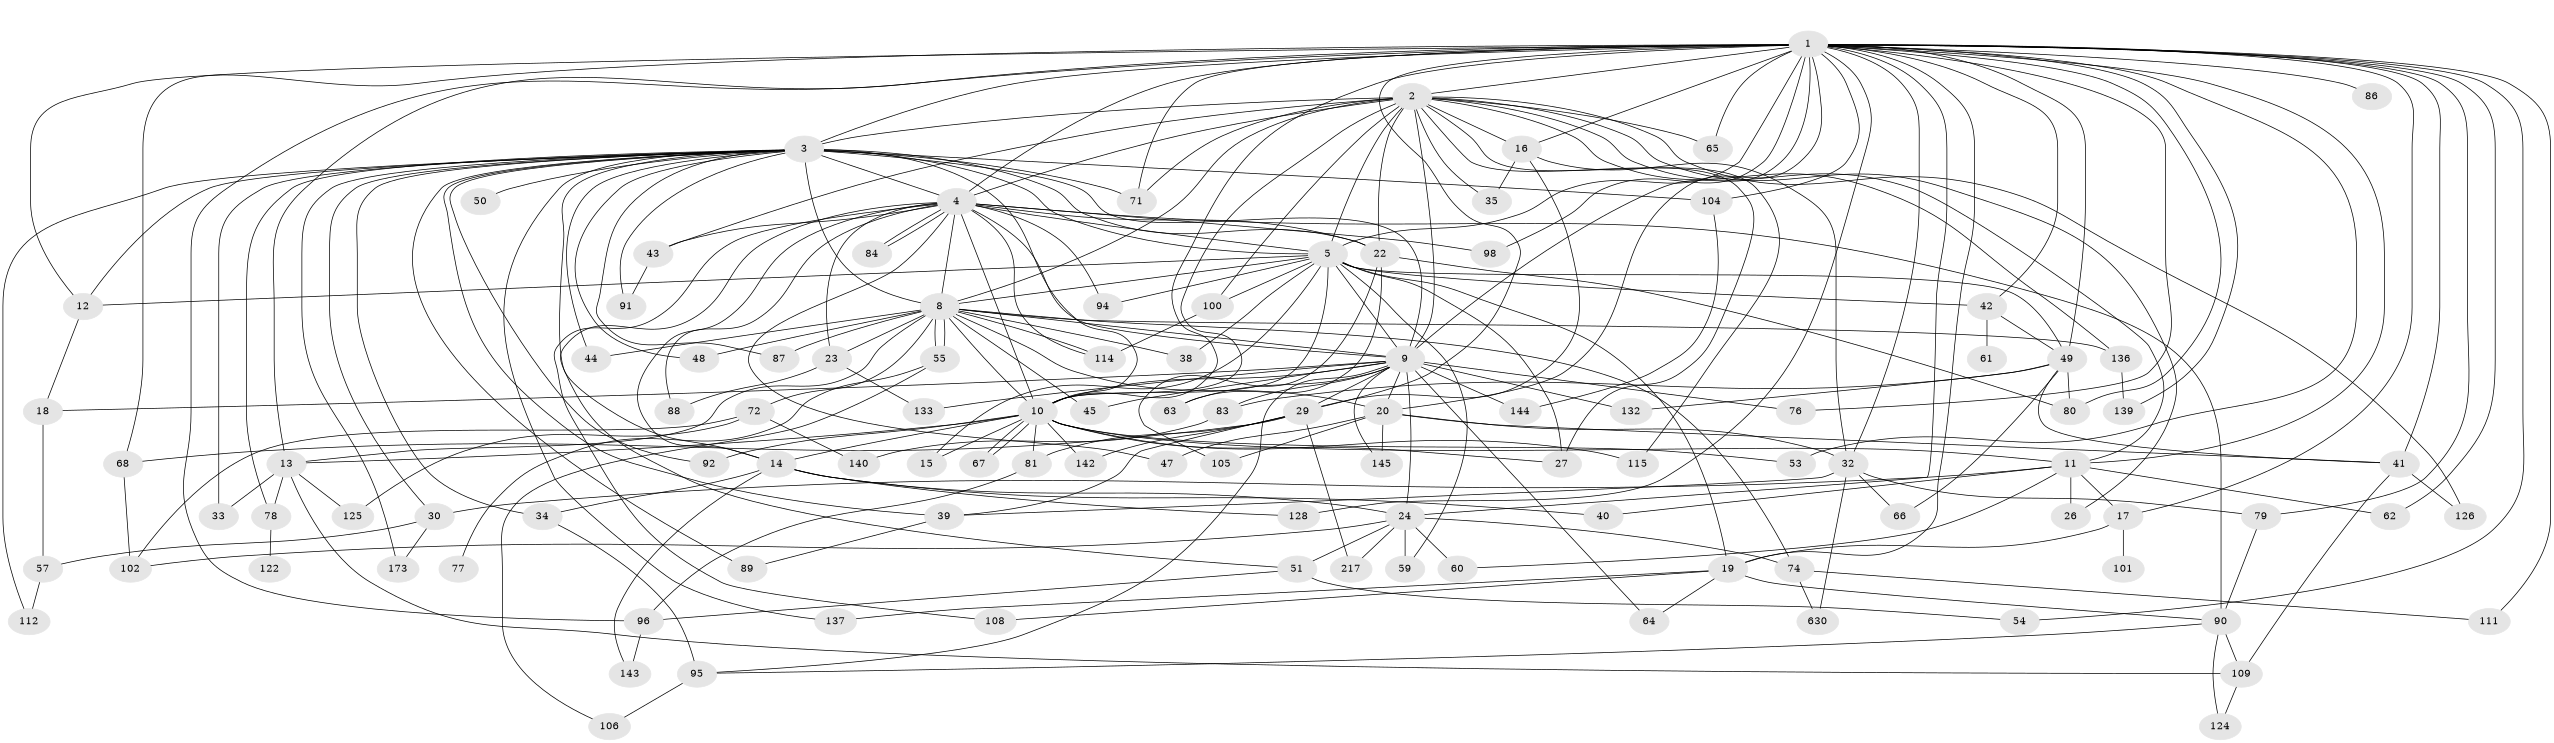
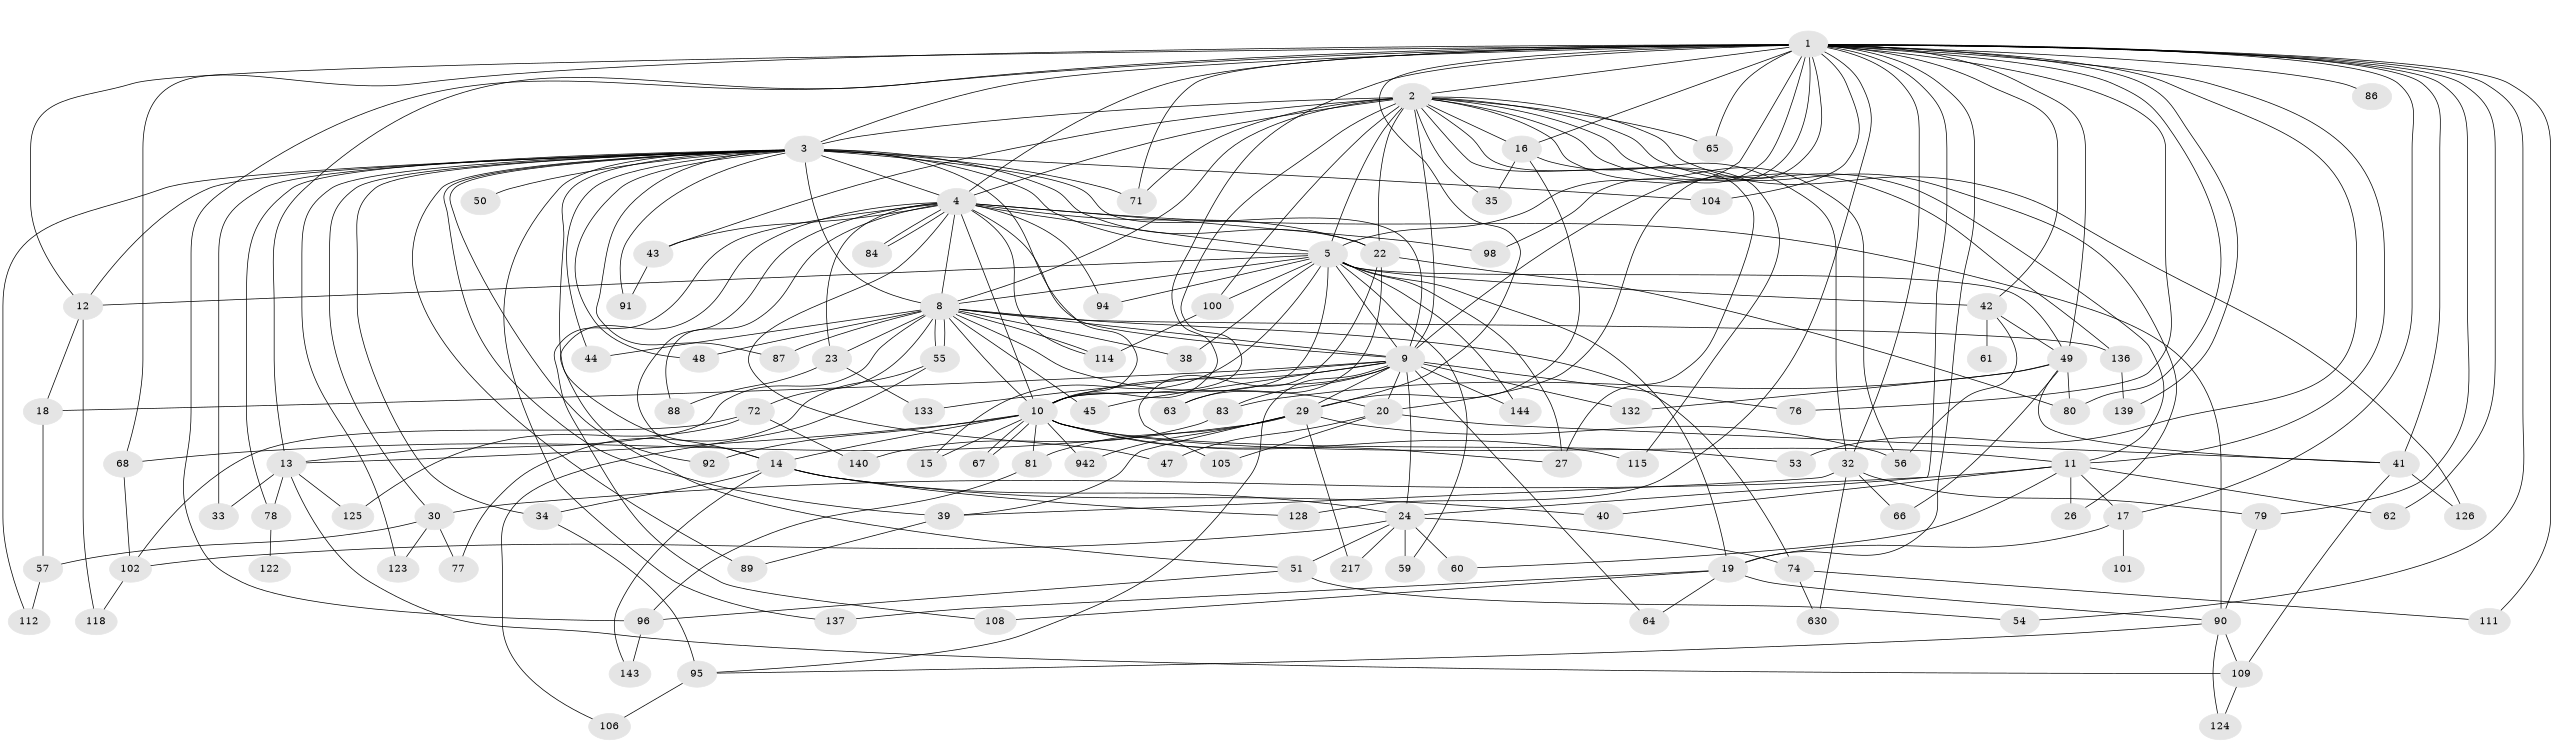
(1681, 355) -> (1439, 317)
(1619, 429) -> none
(1086, 464) -> (1086, 464)
(1382, 464) -> none
none -> (1901, 464)
none -> (446, 542)
(398, 569) -> (398, 569)
none -> (96, 622)
